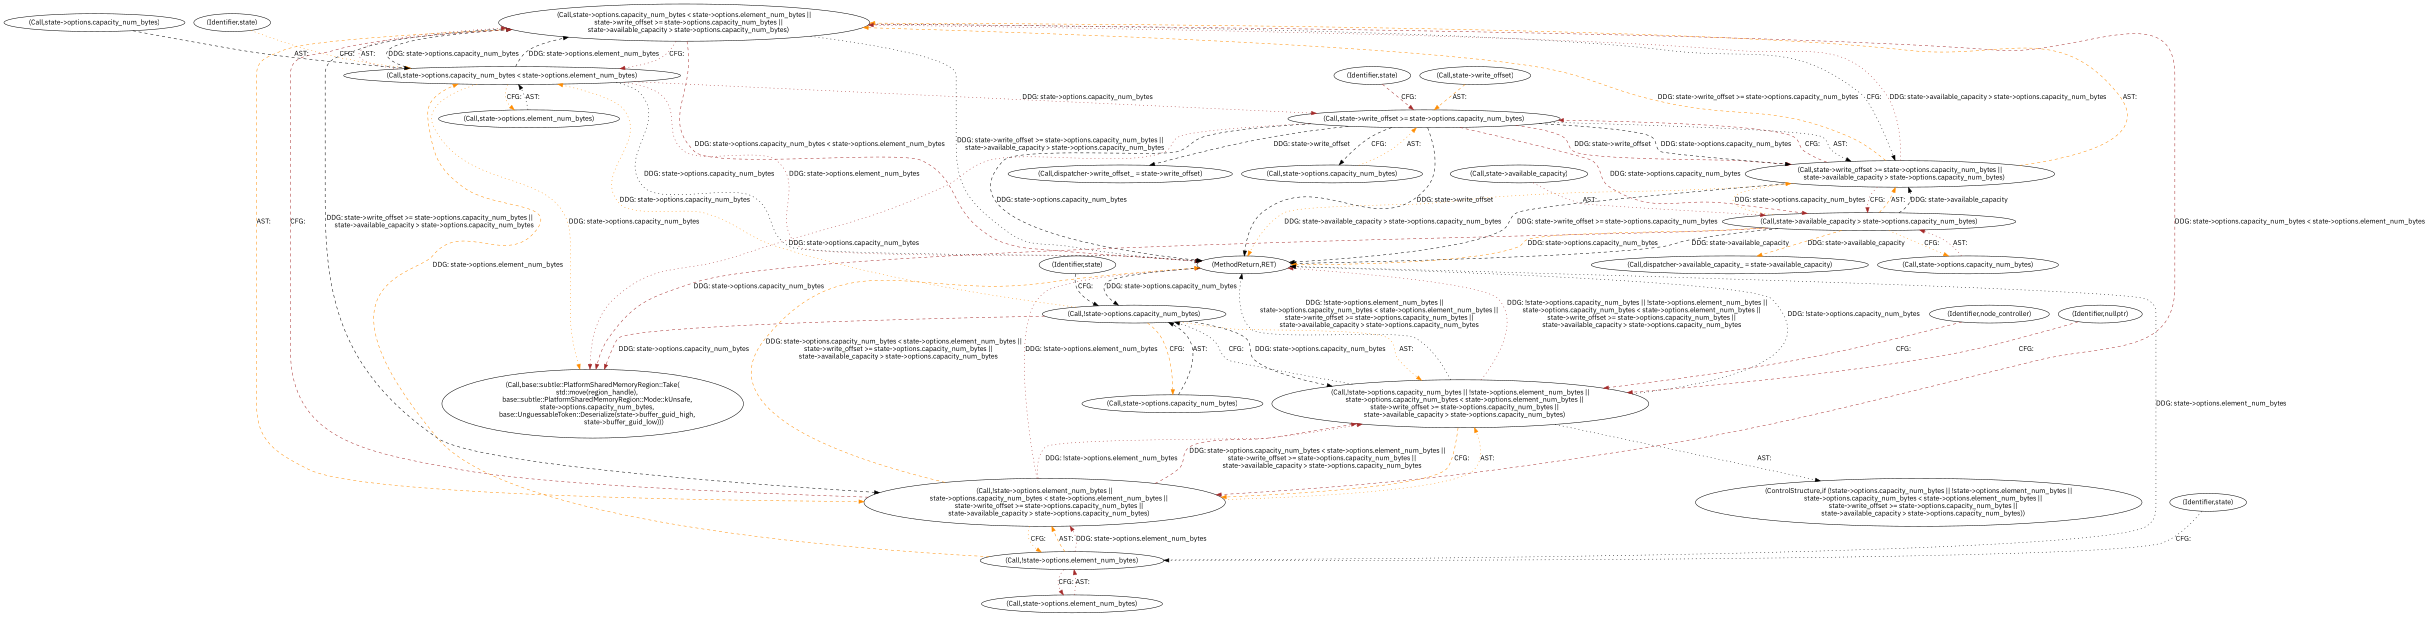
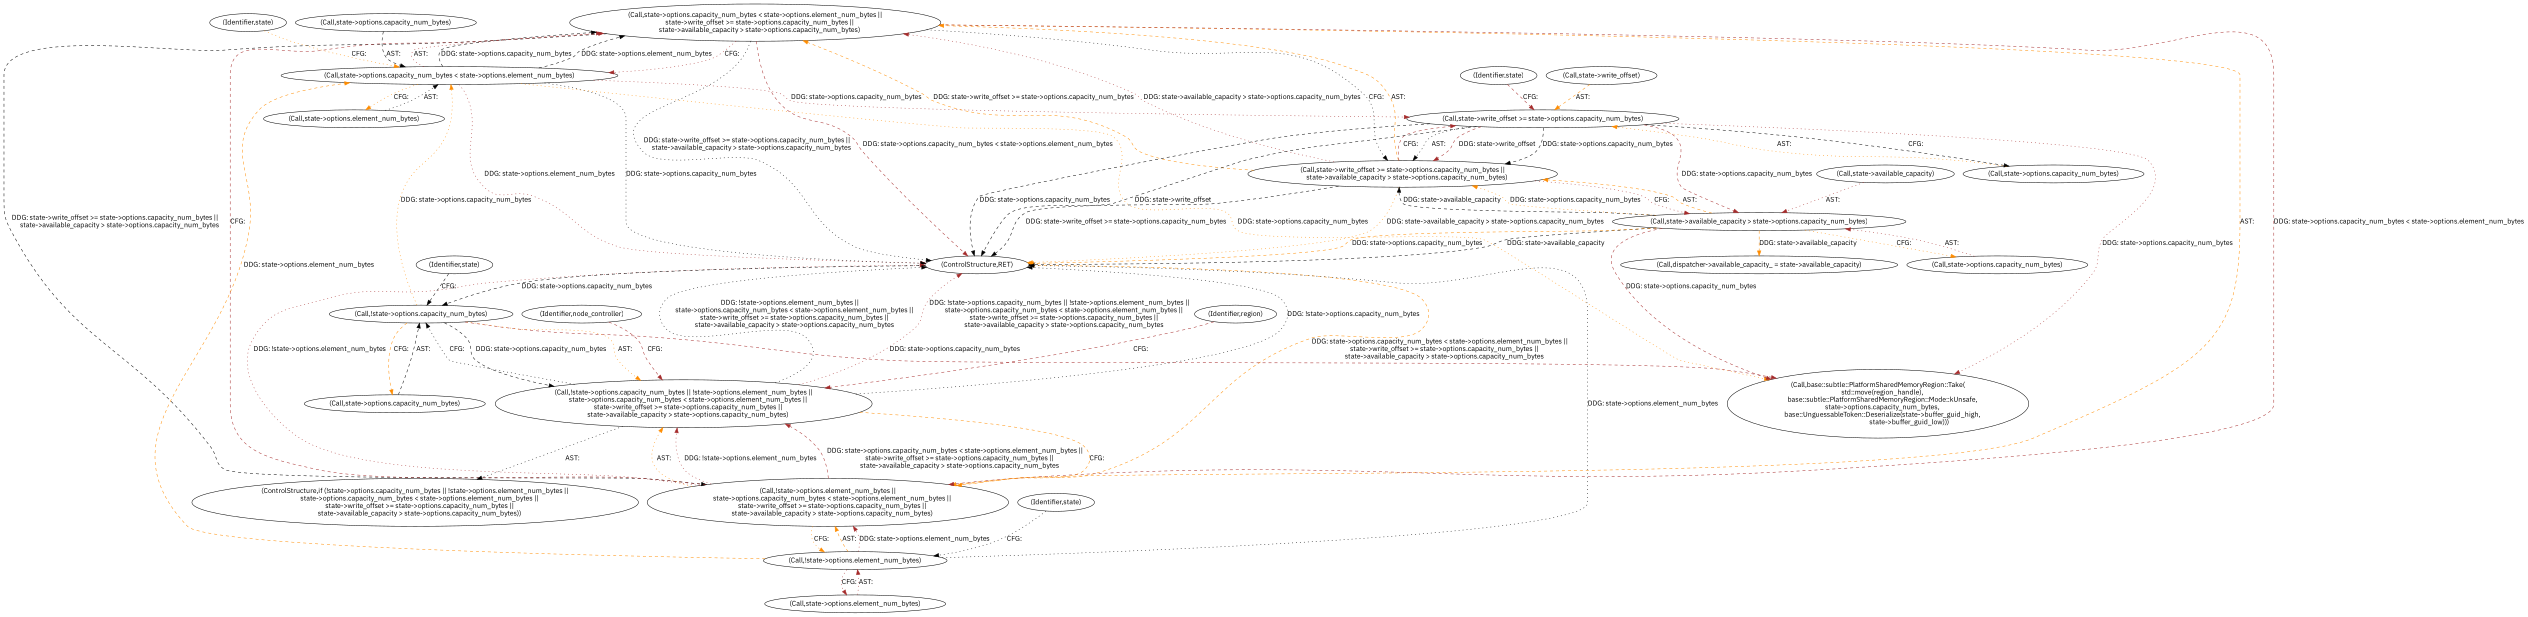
(1120, 174) -> none
(1244, 265) -> (977, 265)
(2100, 314) -> (1236, 314)
